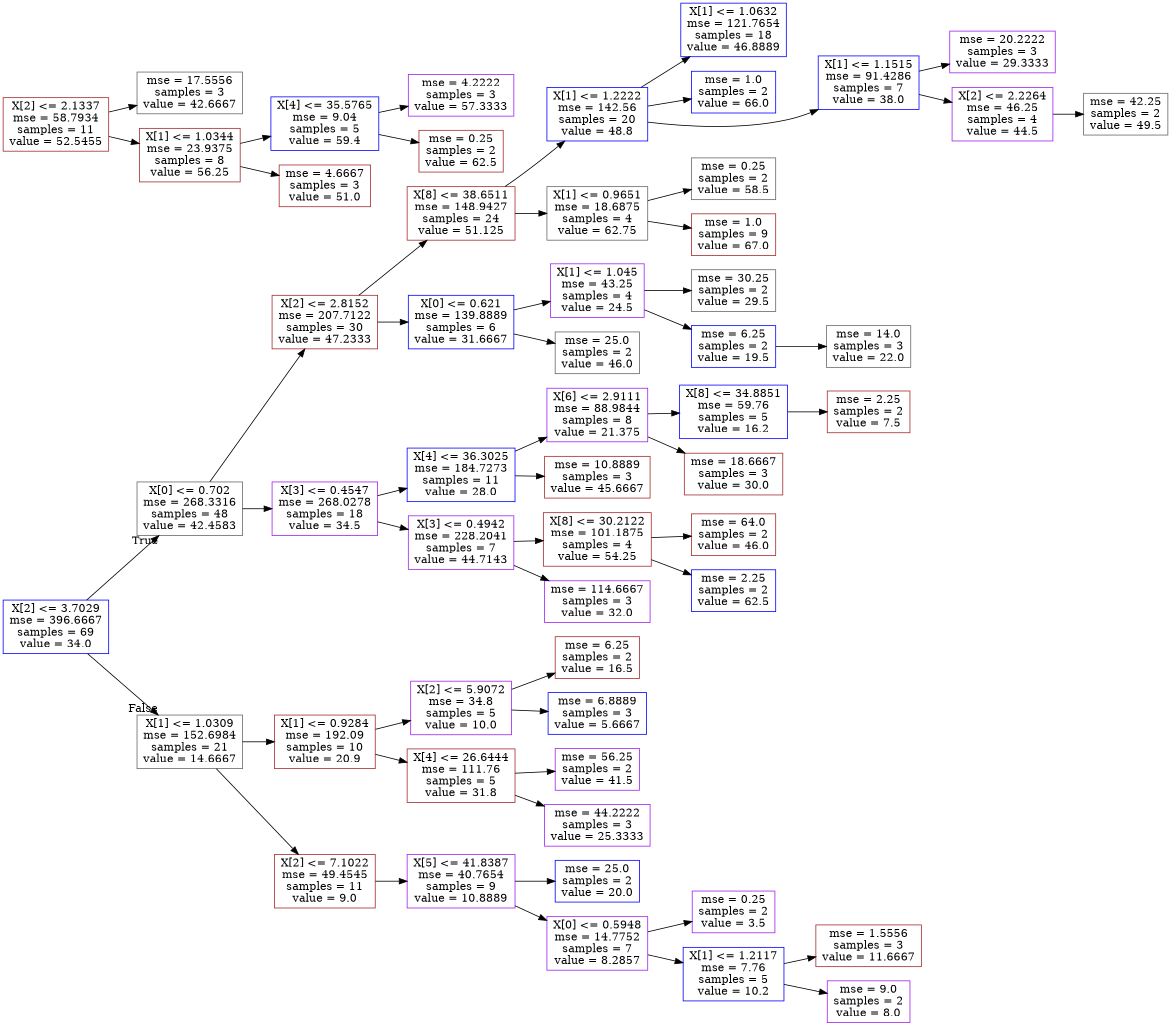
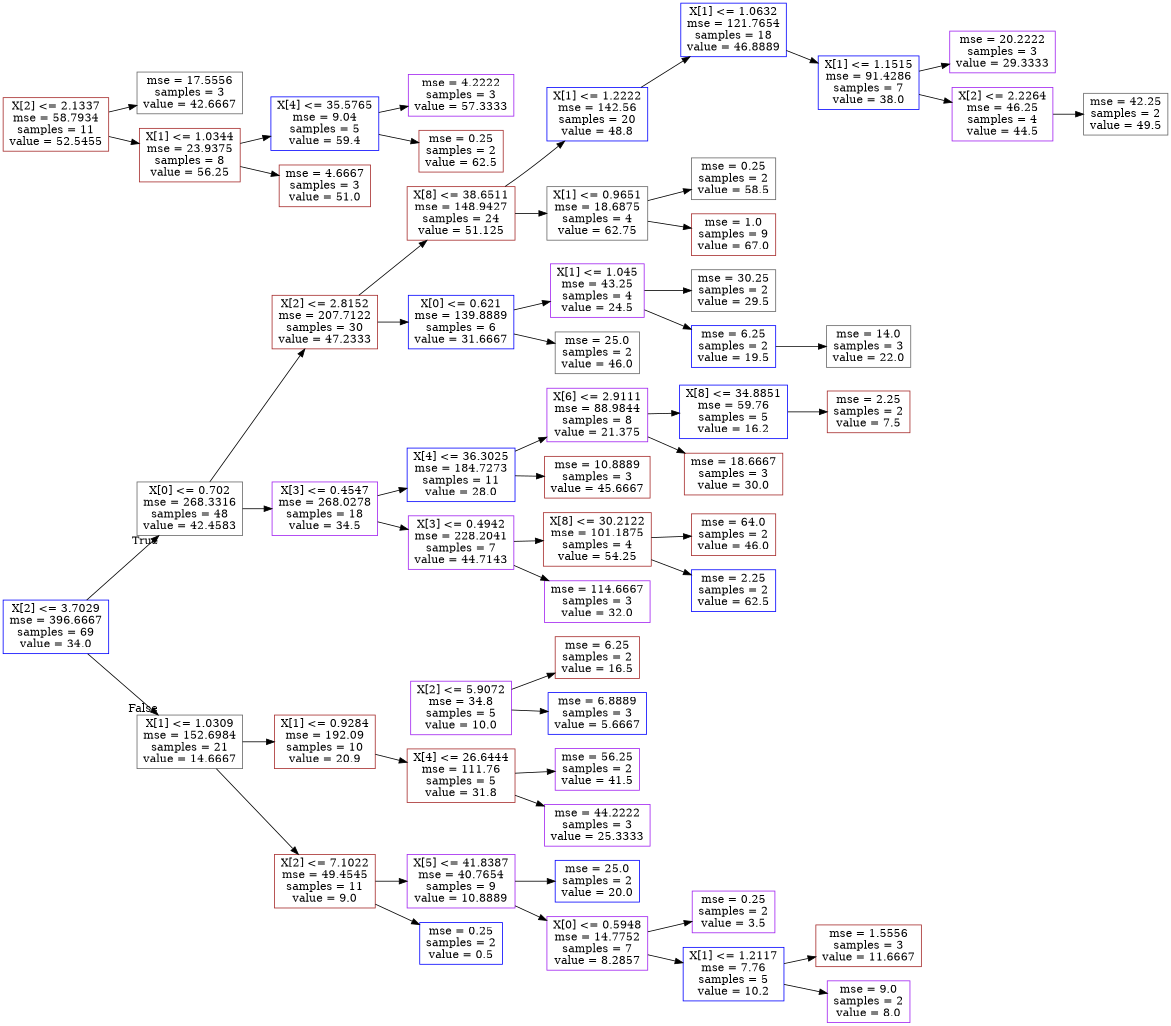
(734, 92) -> none
(730, 126) -> (799, 55)
(389, 726) -> none
none -> (461, 943)
